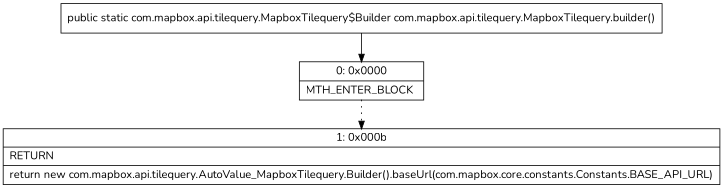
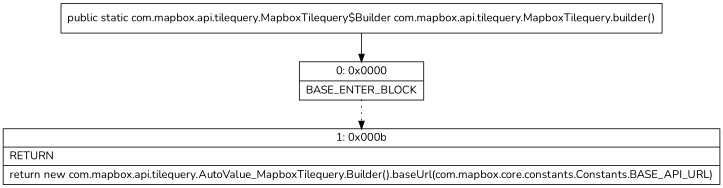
(360, 90) -> (362, 90)
